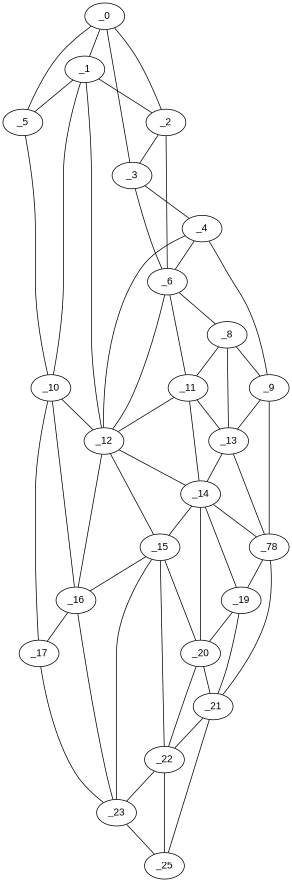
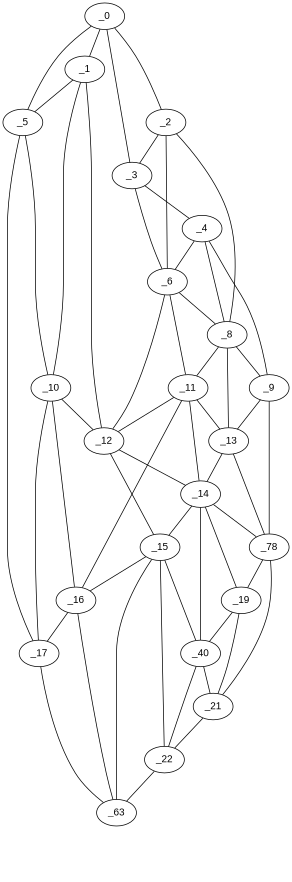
(125, 96) -> (230, 220)
(118, 318) -> (215, 282)
none -> (7, 390)
(90, 521) -> (135, 489)
(201, 653) -> (201, 653)
(117, 813) -> (117, 813)
(164, 866) -> none
